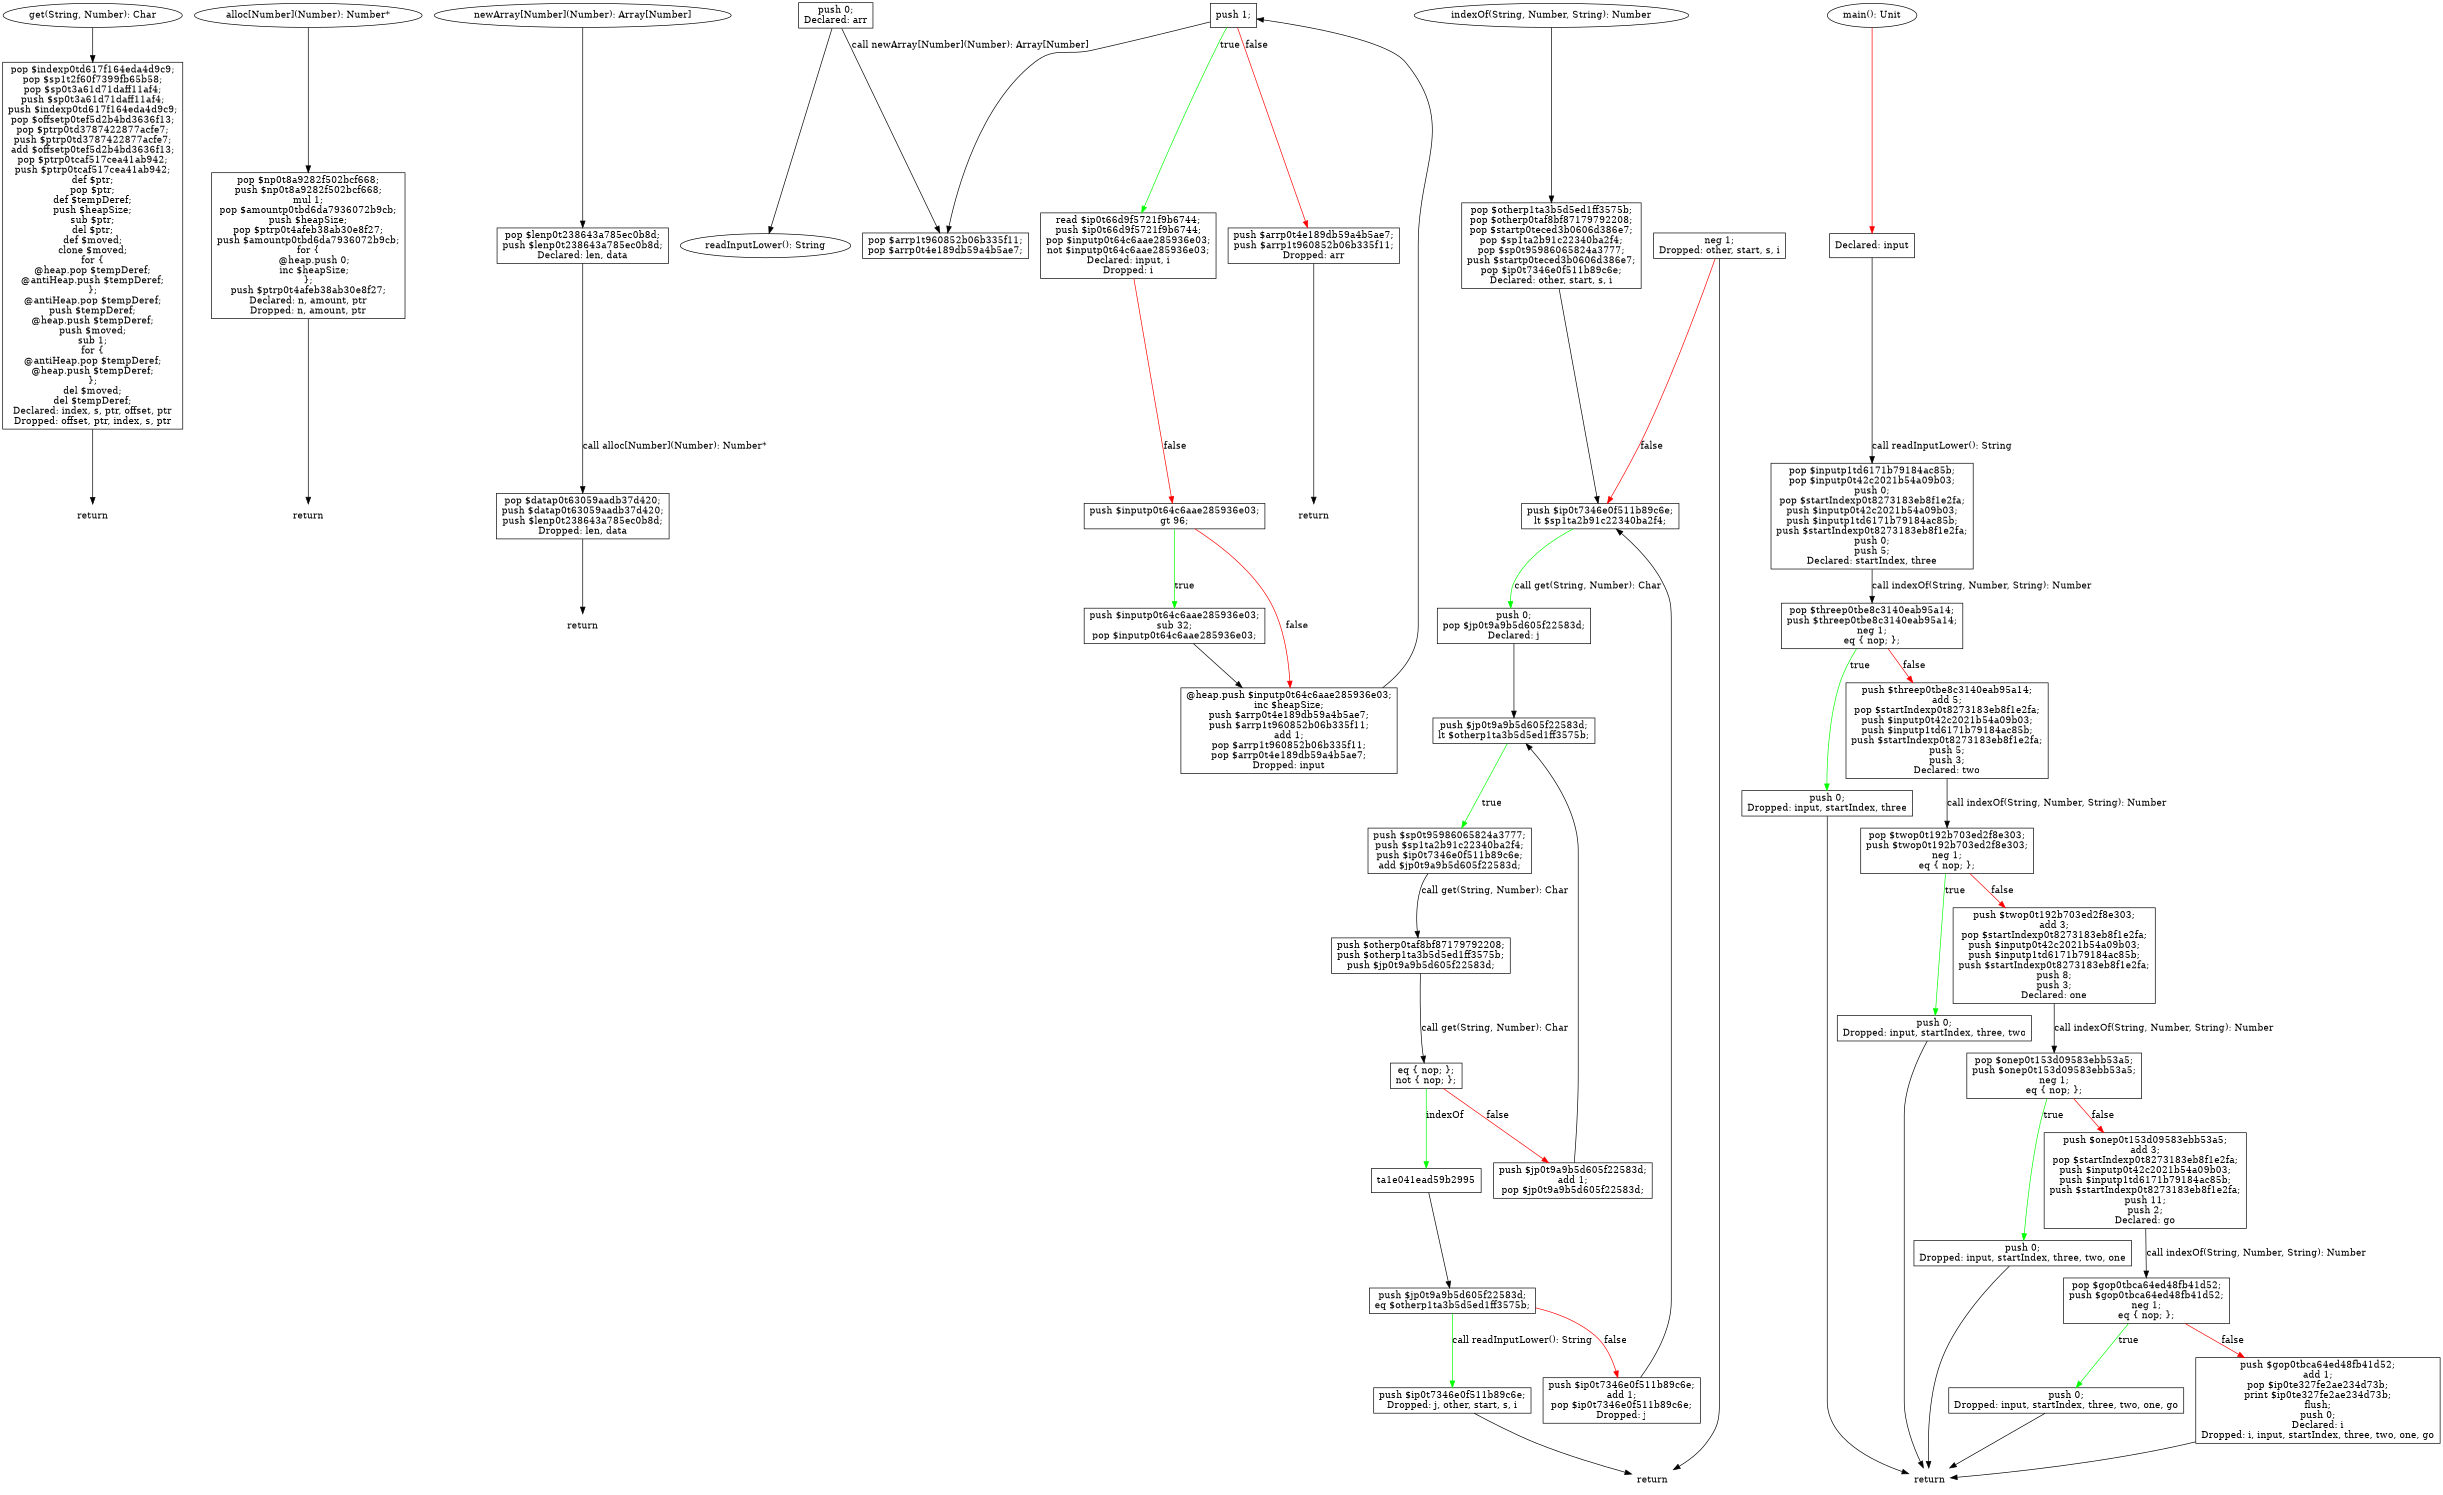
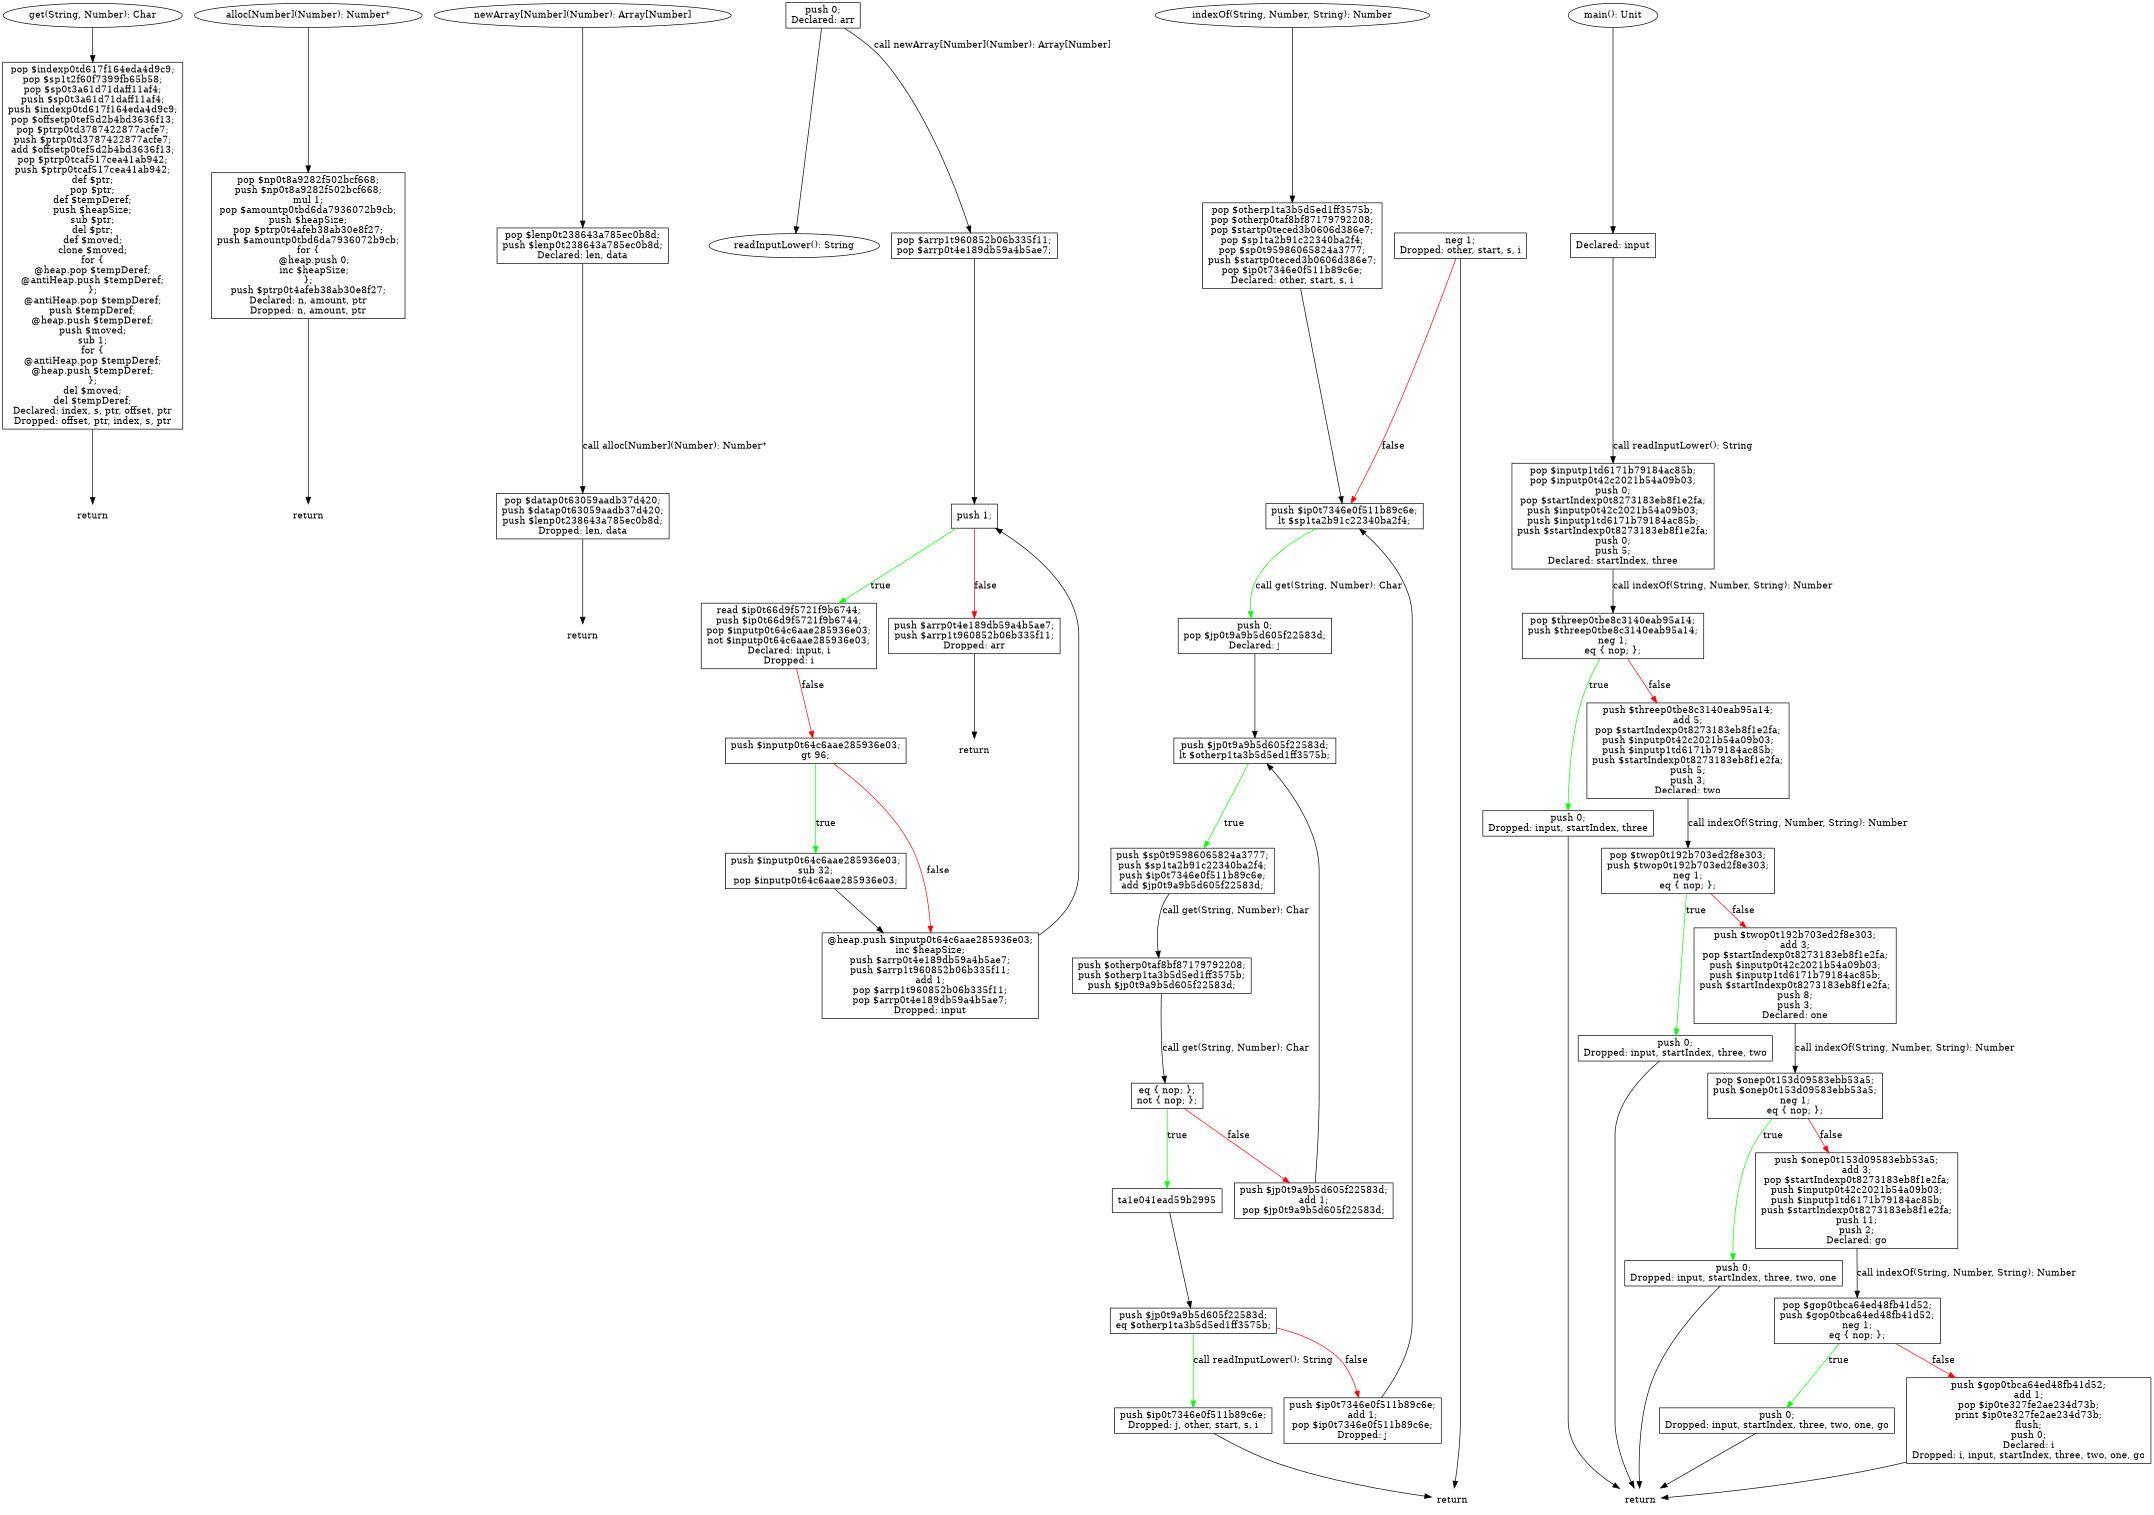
(1032, 65) -> (974, 378)
(1872, 127) -> (1613, 127)
(1445, 1116) -> (1178, 1136)
